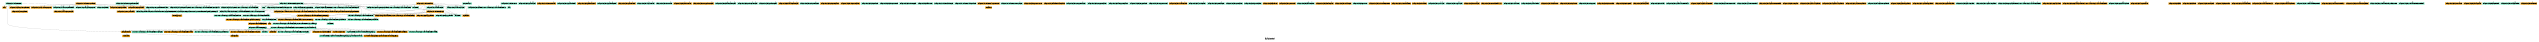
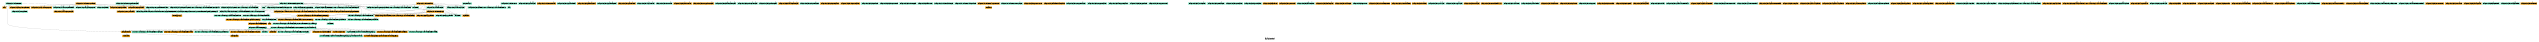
(1178, 4) -> none
none -> (2158, 4)
none -> (2435, 4)
(20, 12) -> (20, 12)
